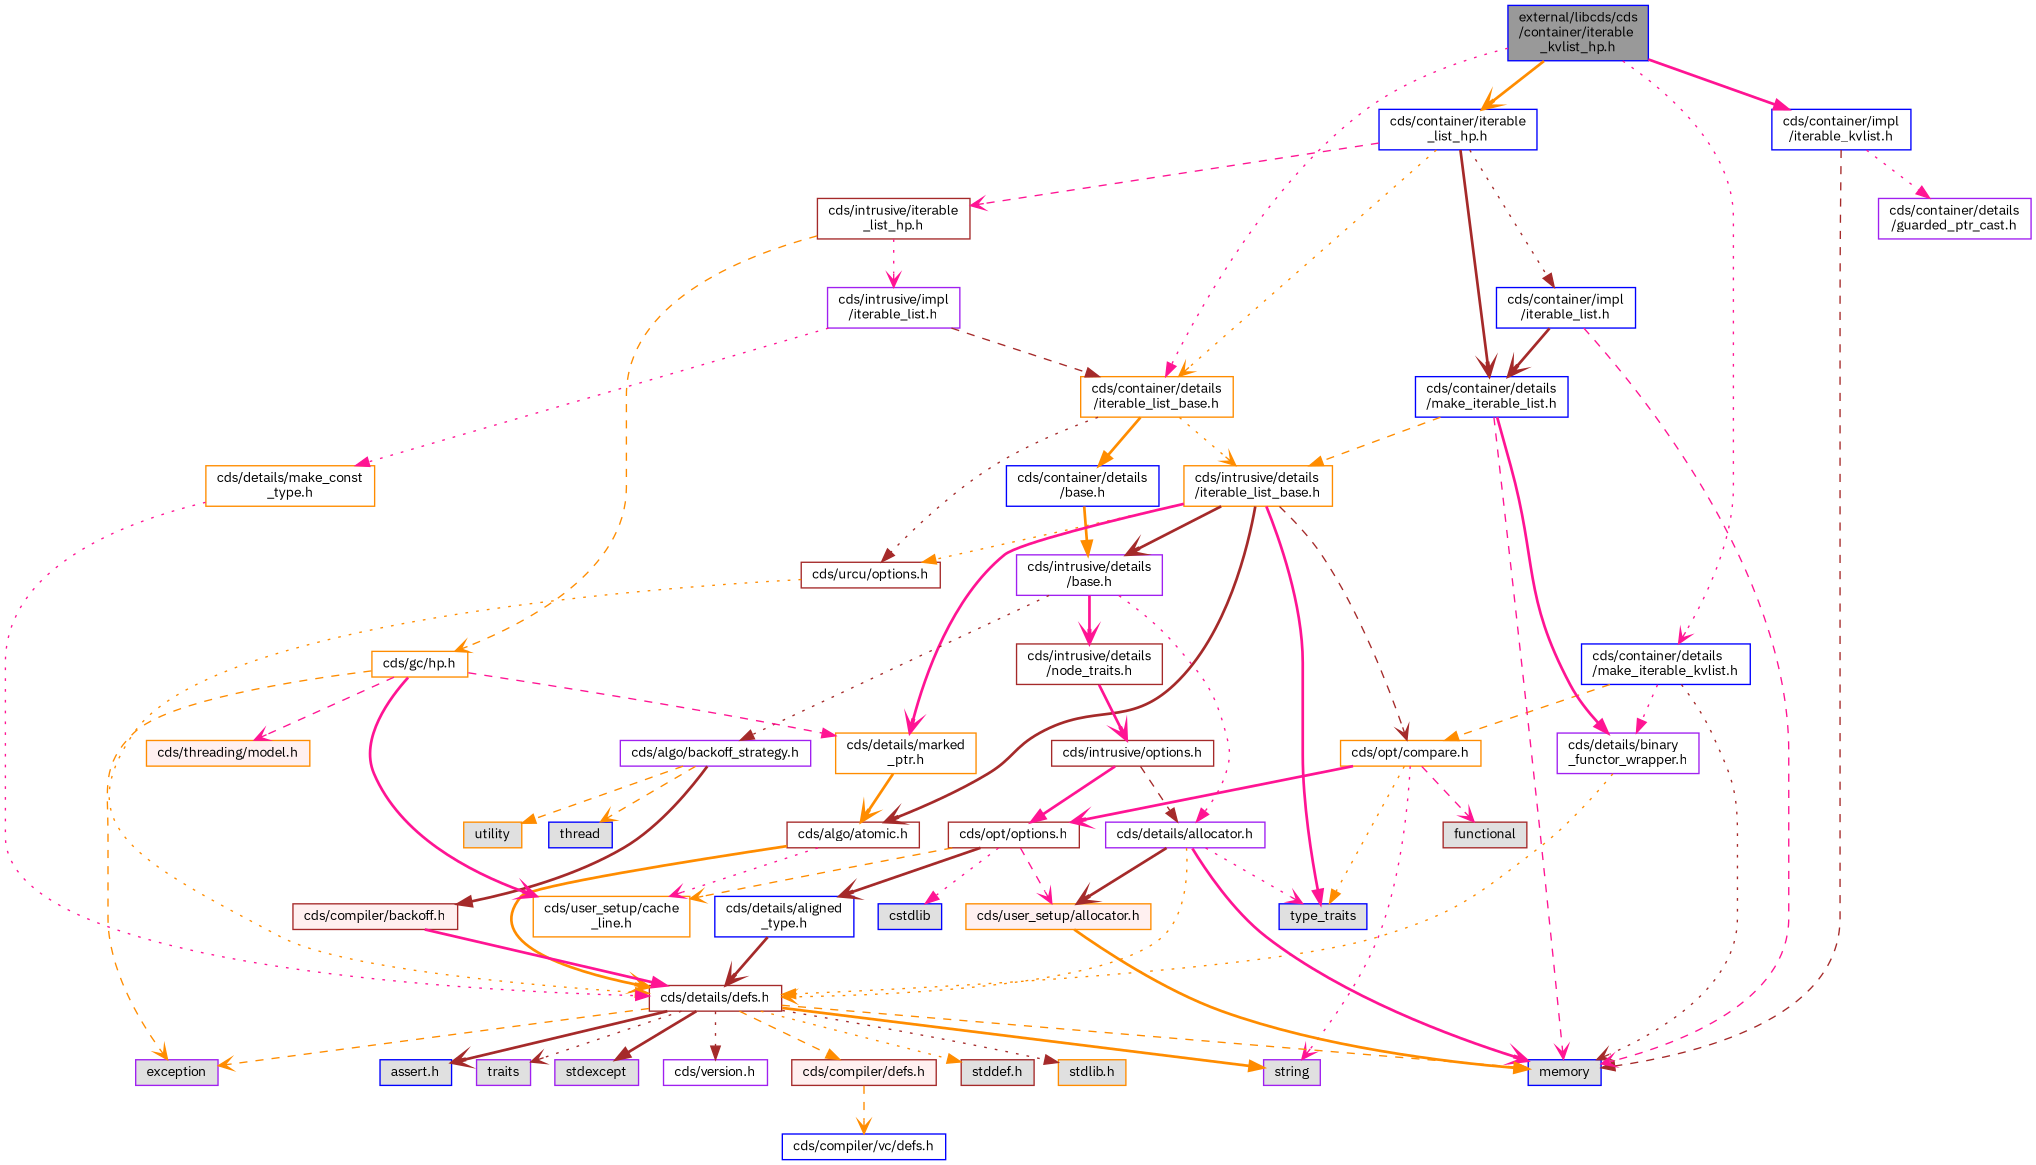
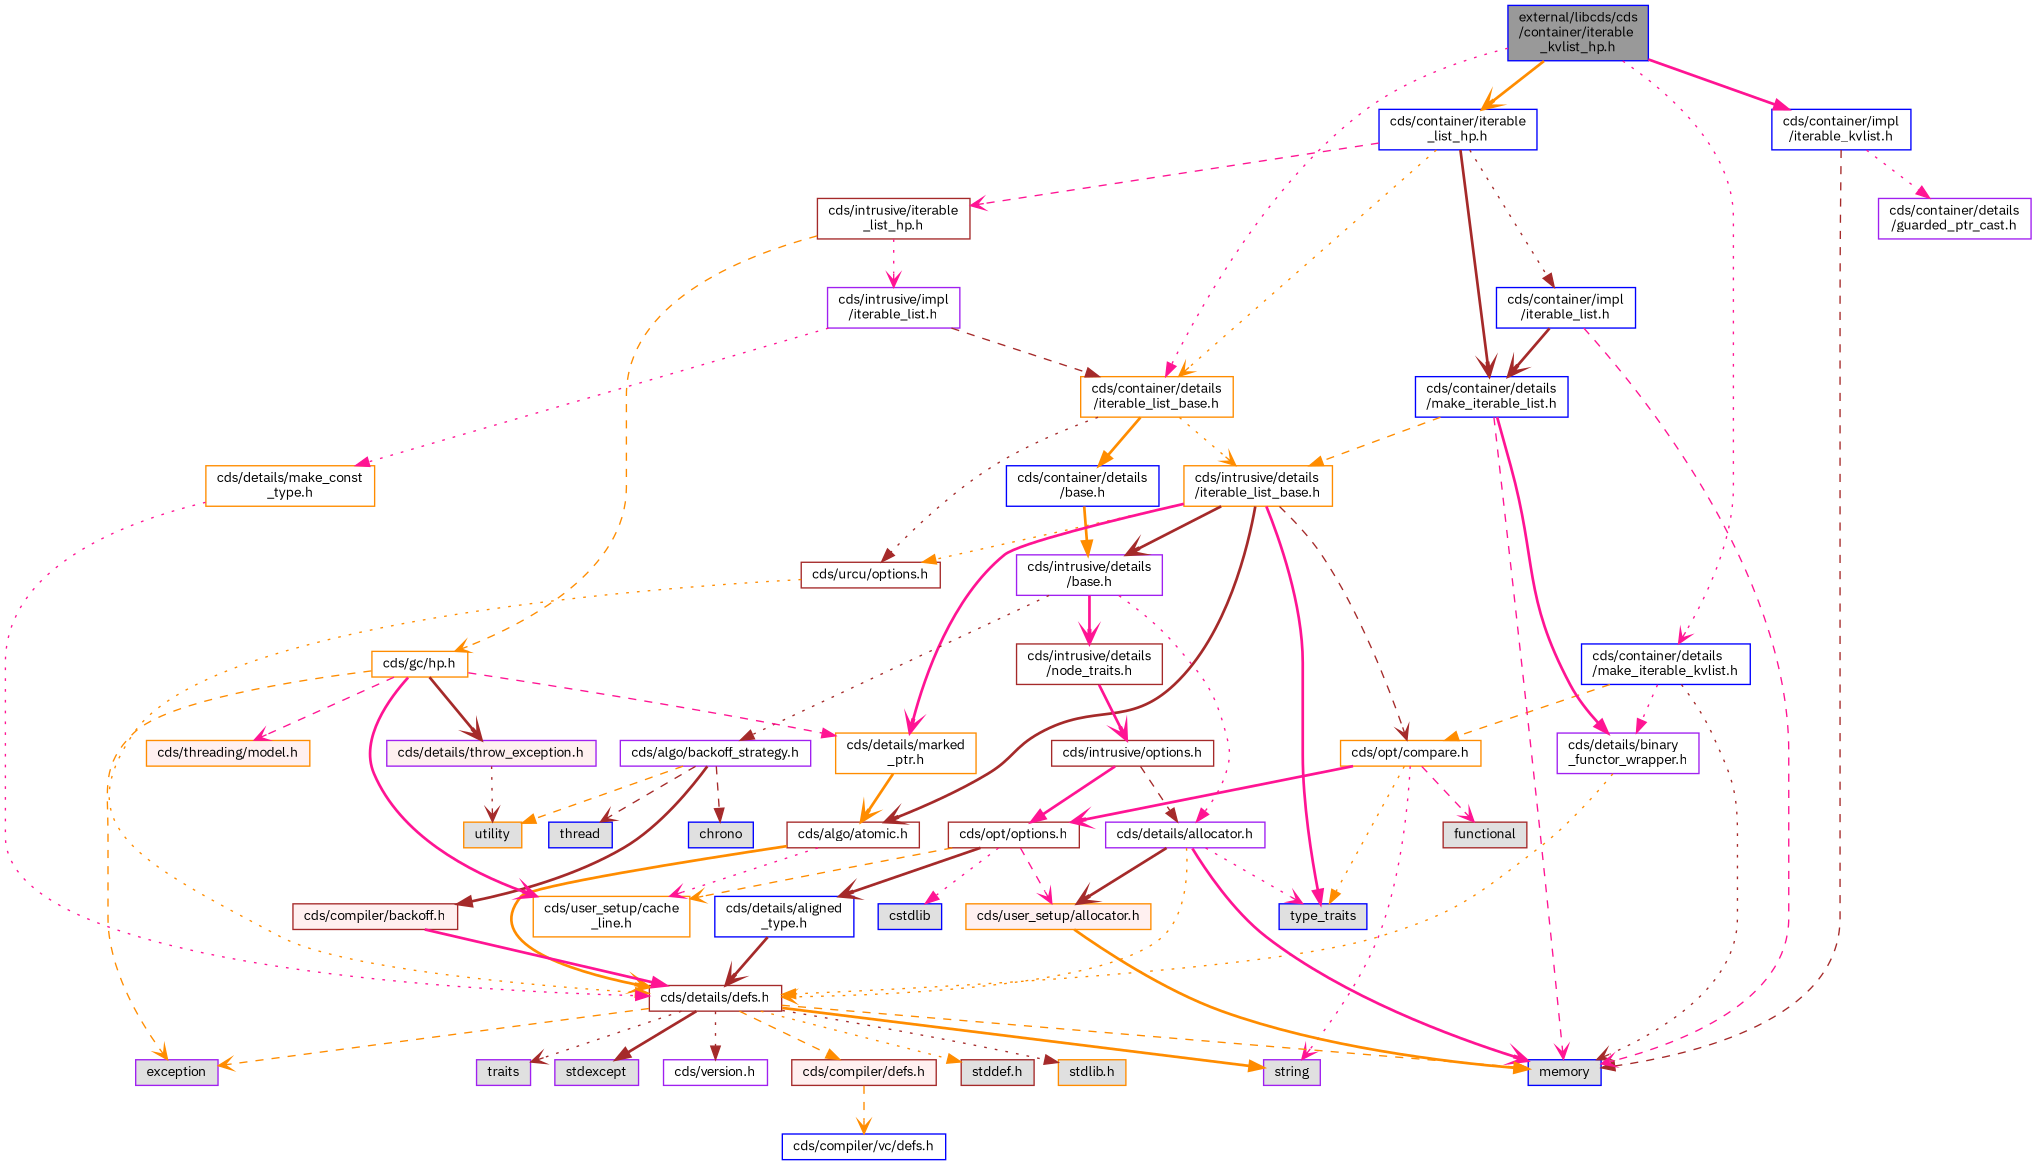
none -> (491, 753)
(654, 791) -> (654, 791)
none -> (721, 835)
(416, 1073) -> none
